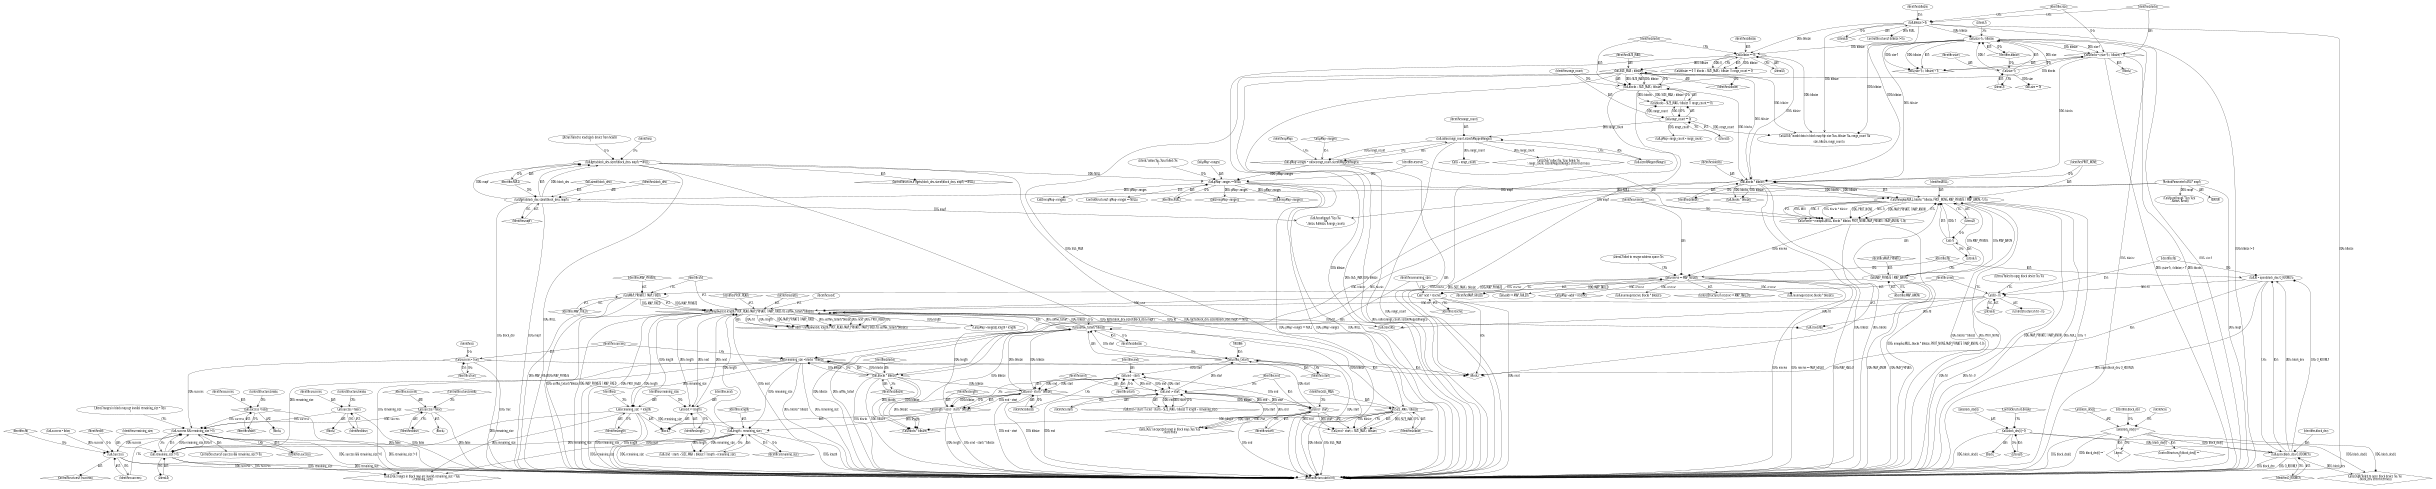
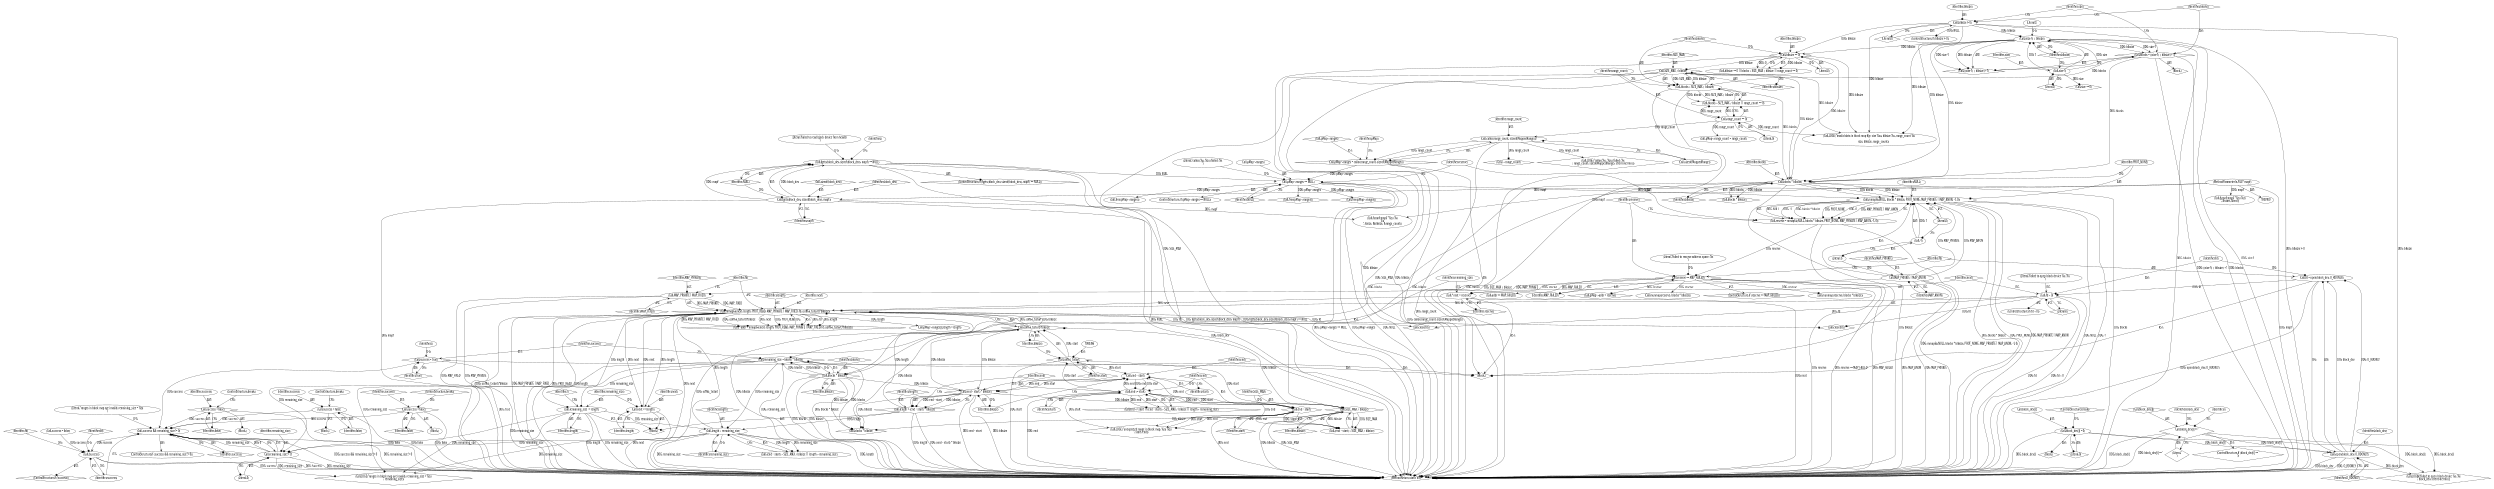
(736, 296) -> none
